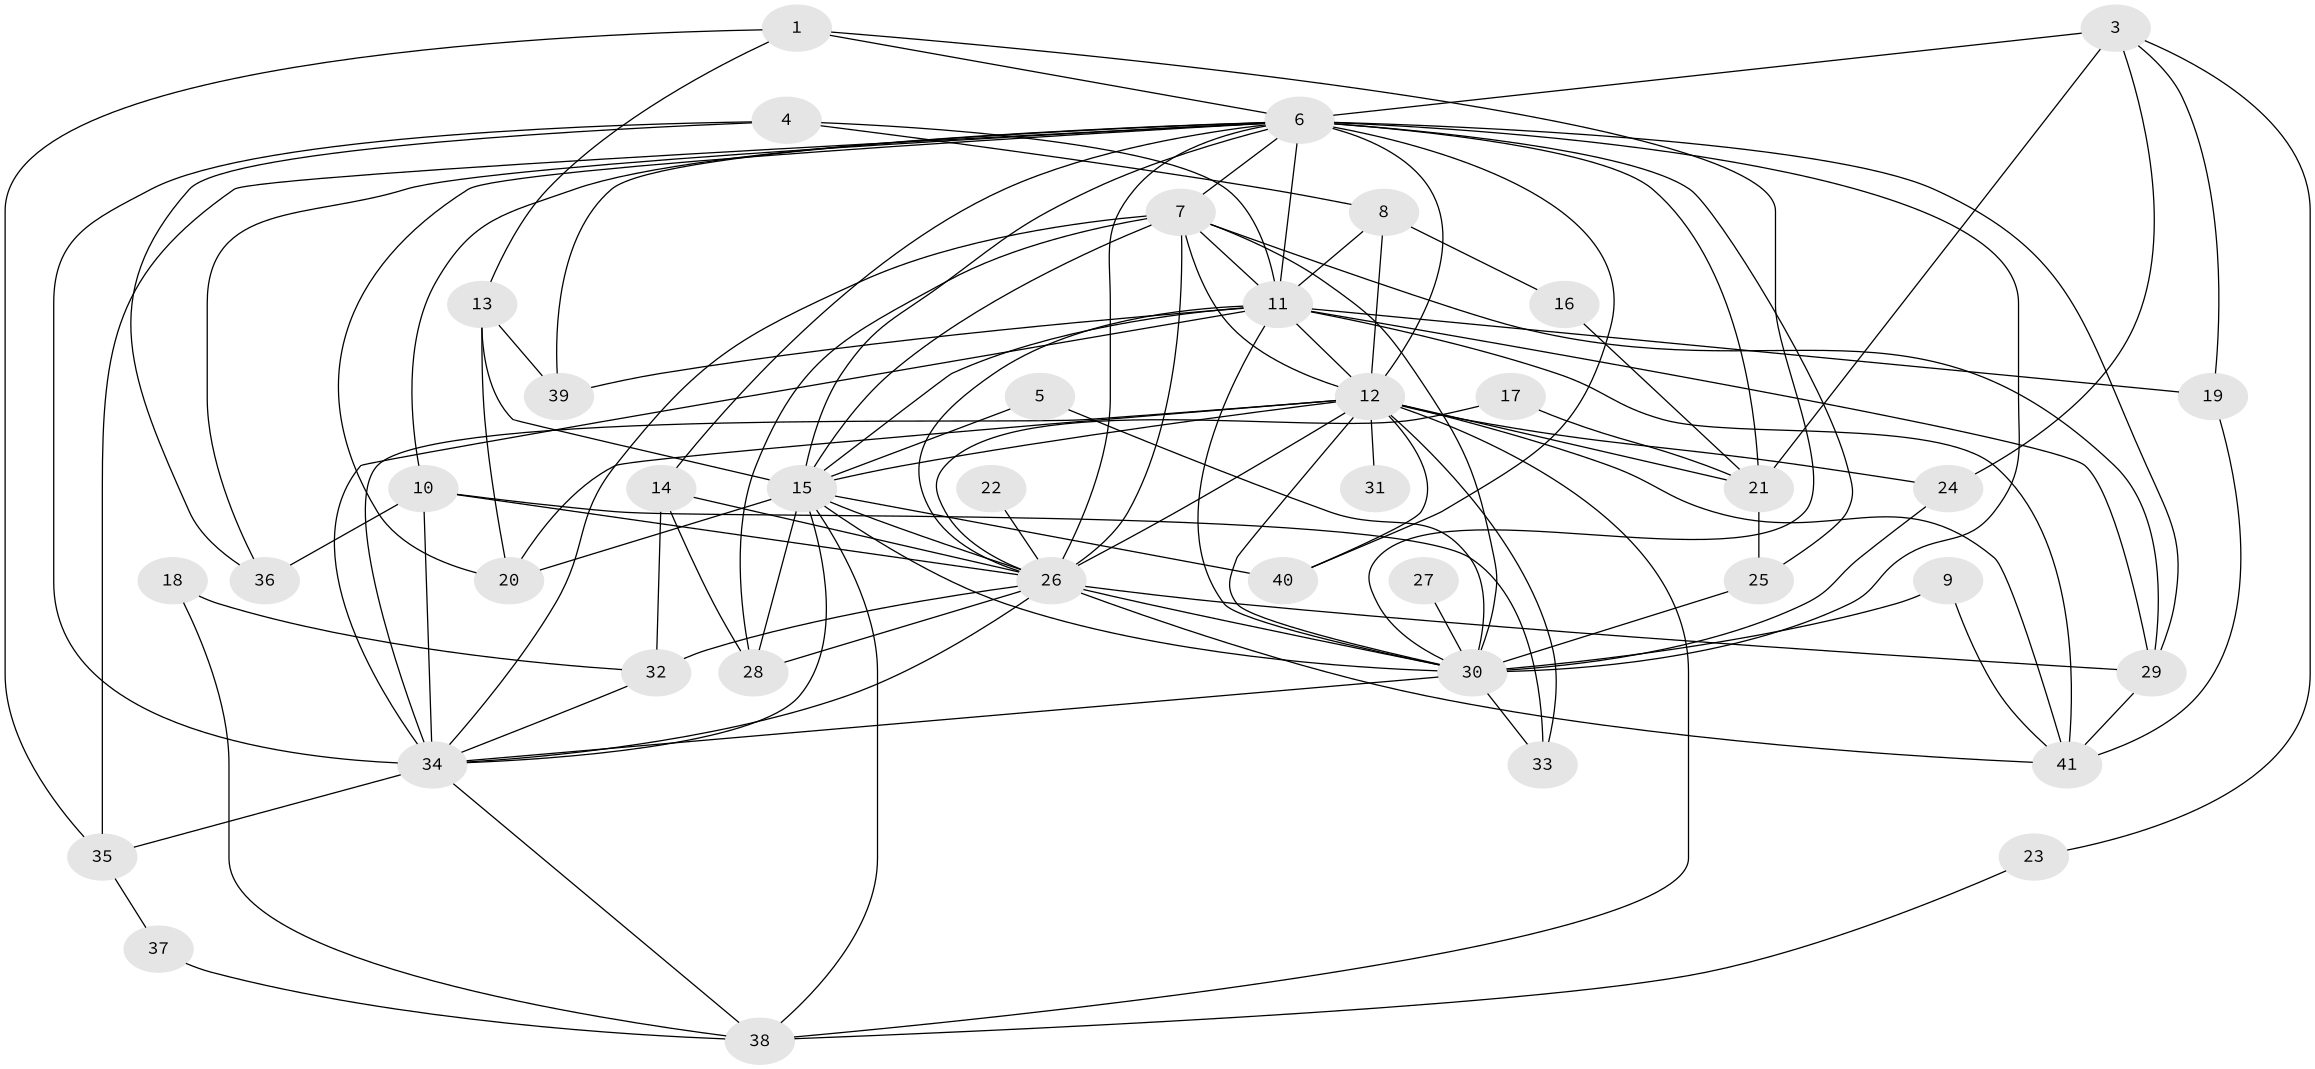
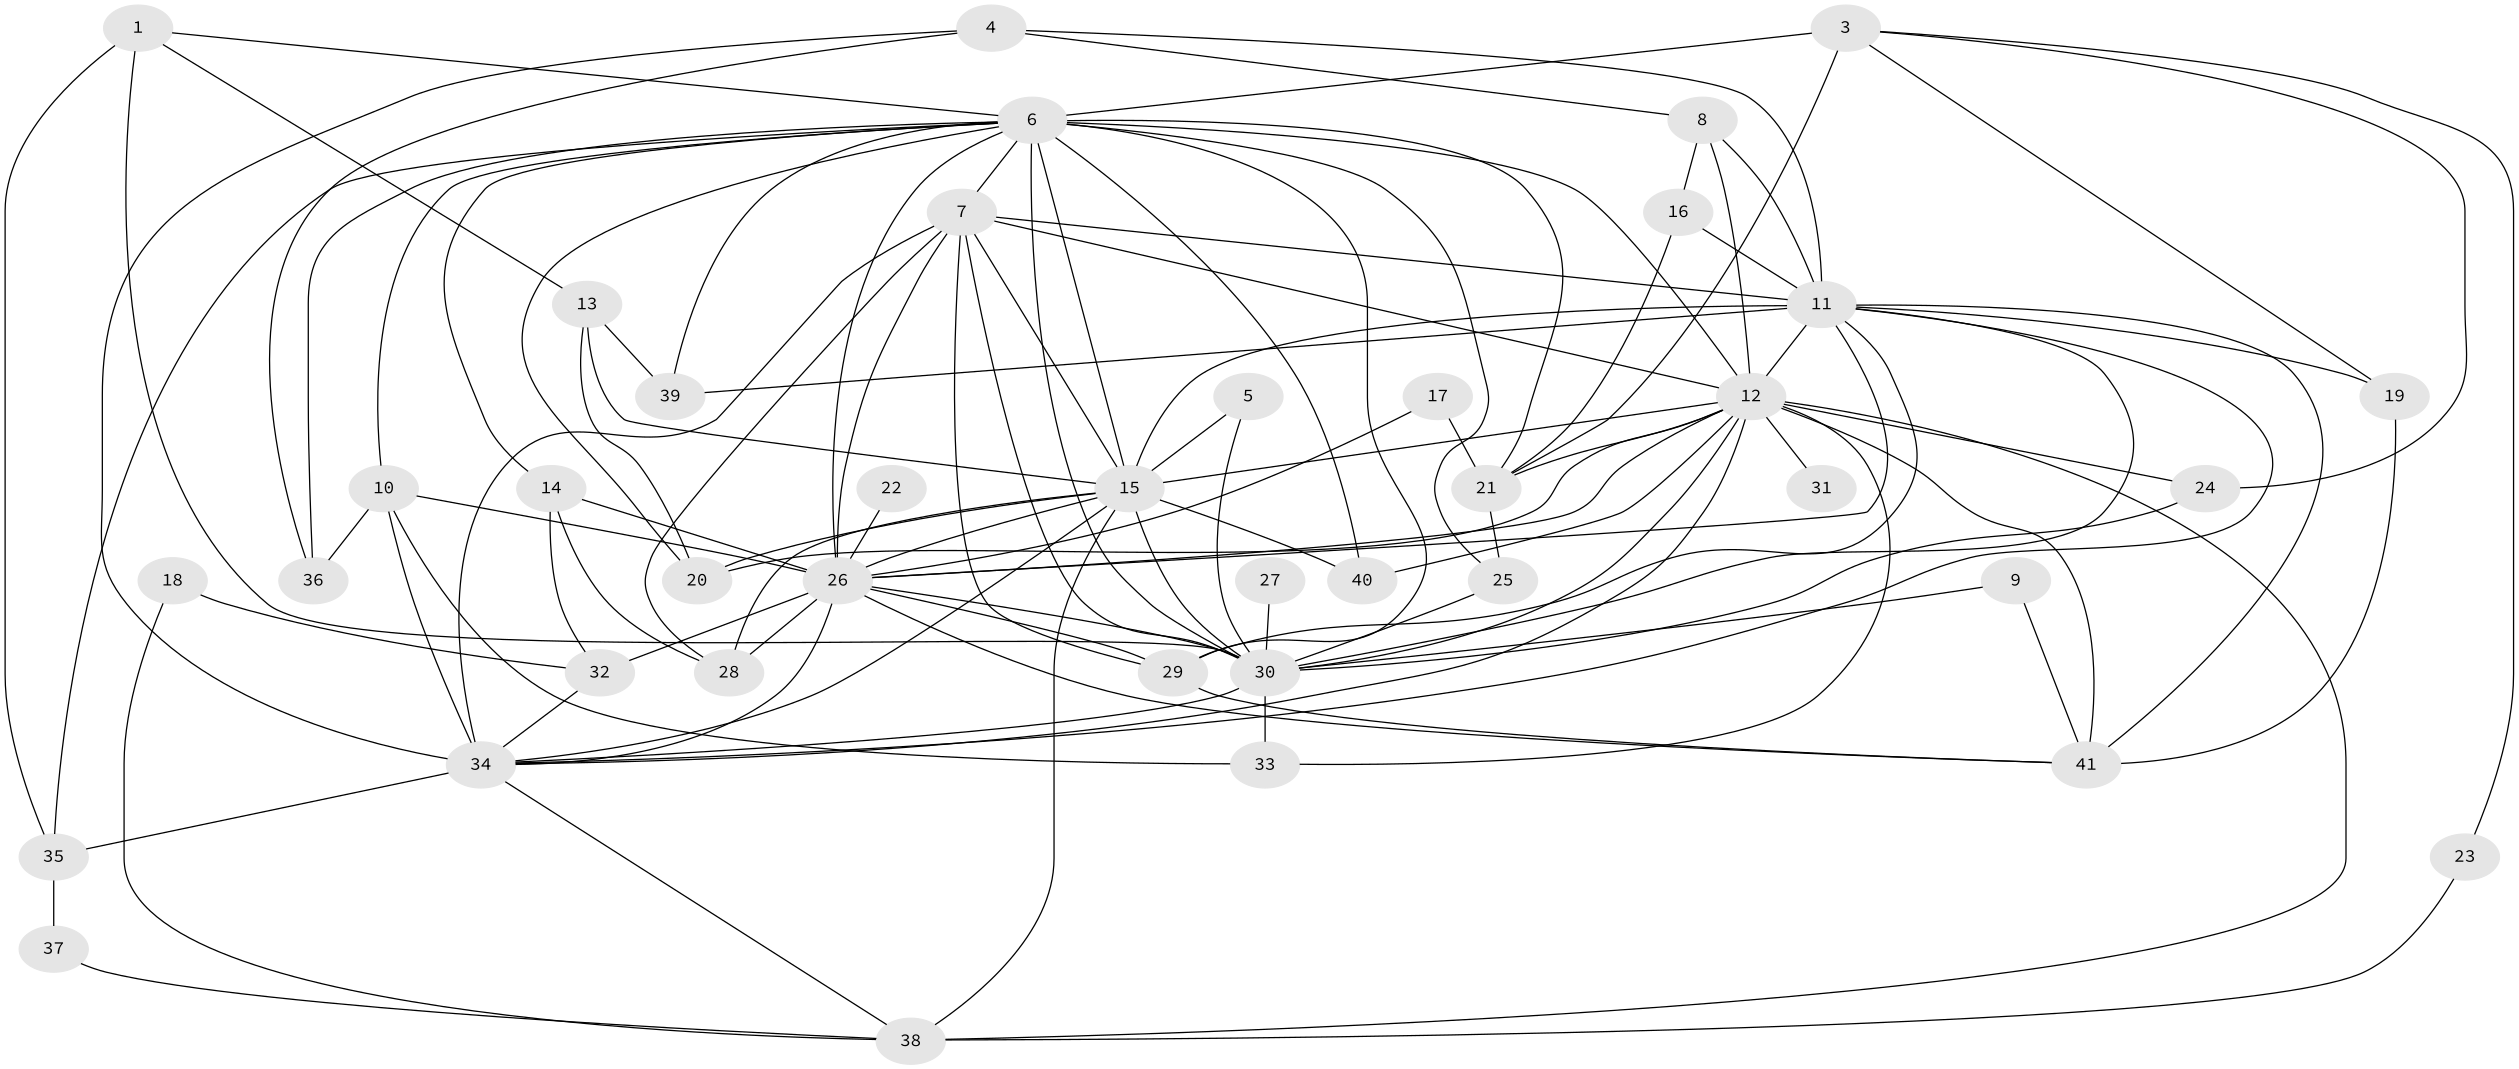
(1289, 212) -> (1750, 258)
